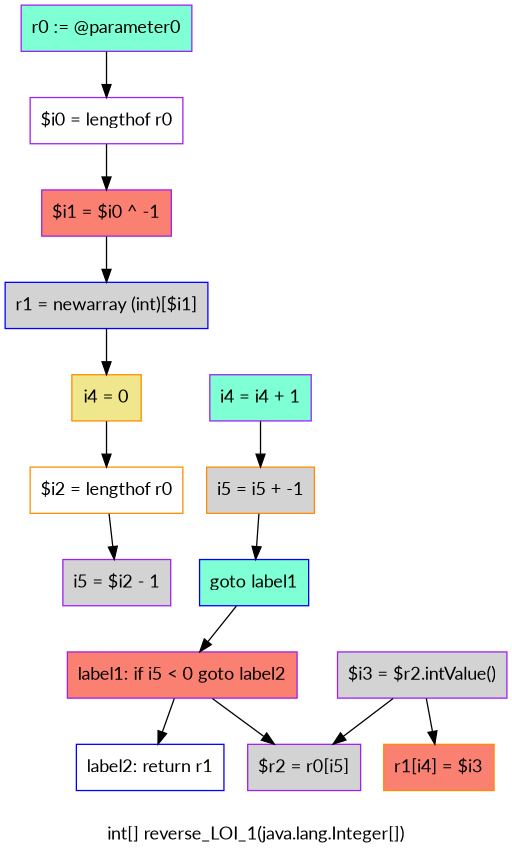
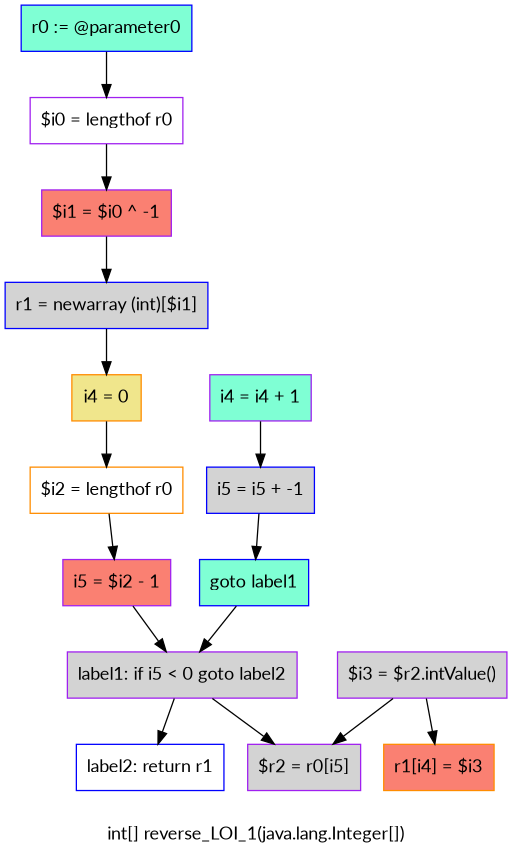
(107, 28) -> (107, 28)
(261, 490) -> (261, 490)
(117, 583) -> (117, 583)
none -> (146, 624)
(182, 675) -> (182, 675)
